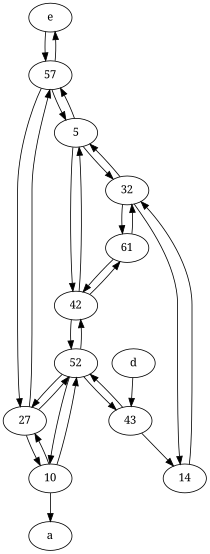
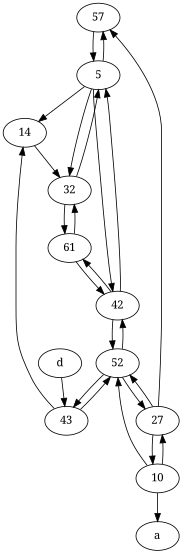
(50, 18) -> none
(18, 242) -> none
(178, 325) -> (65, 102)
(59, 416) -> none
